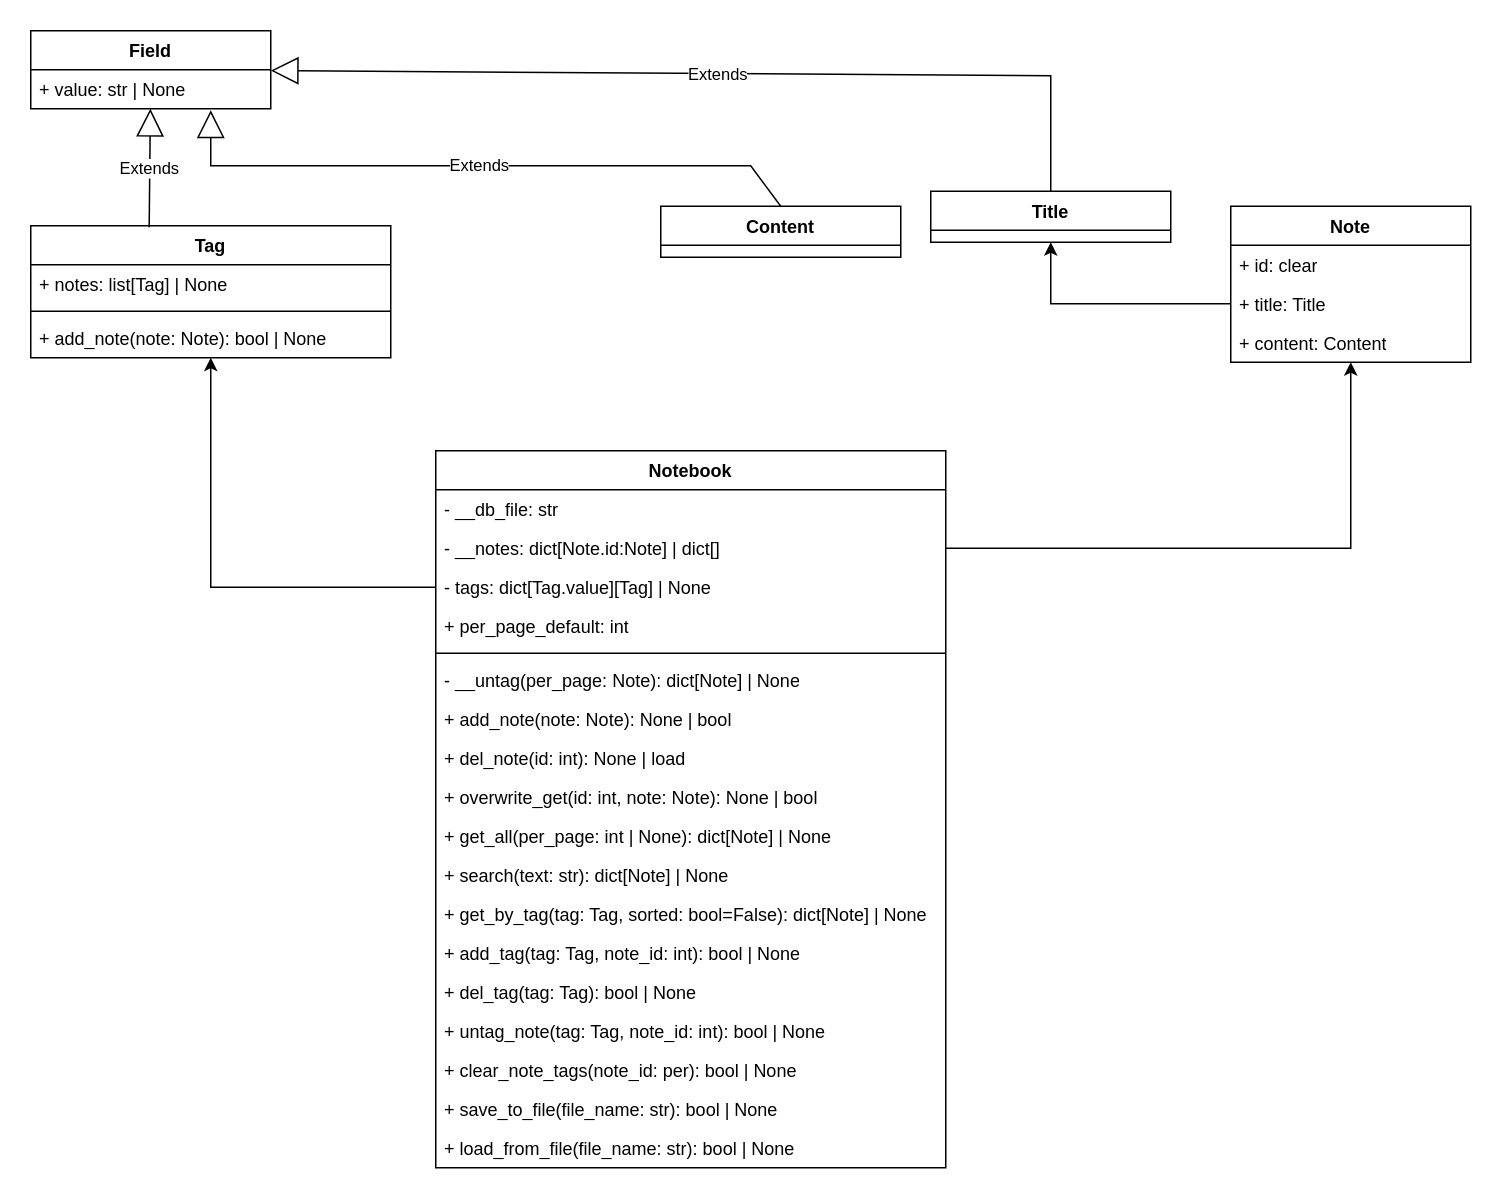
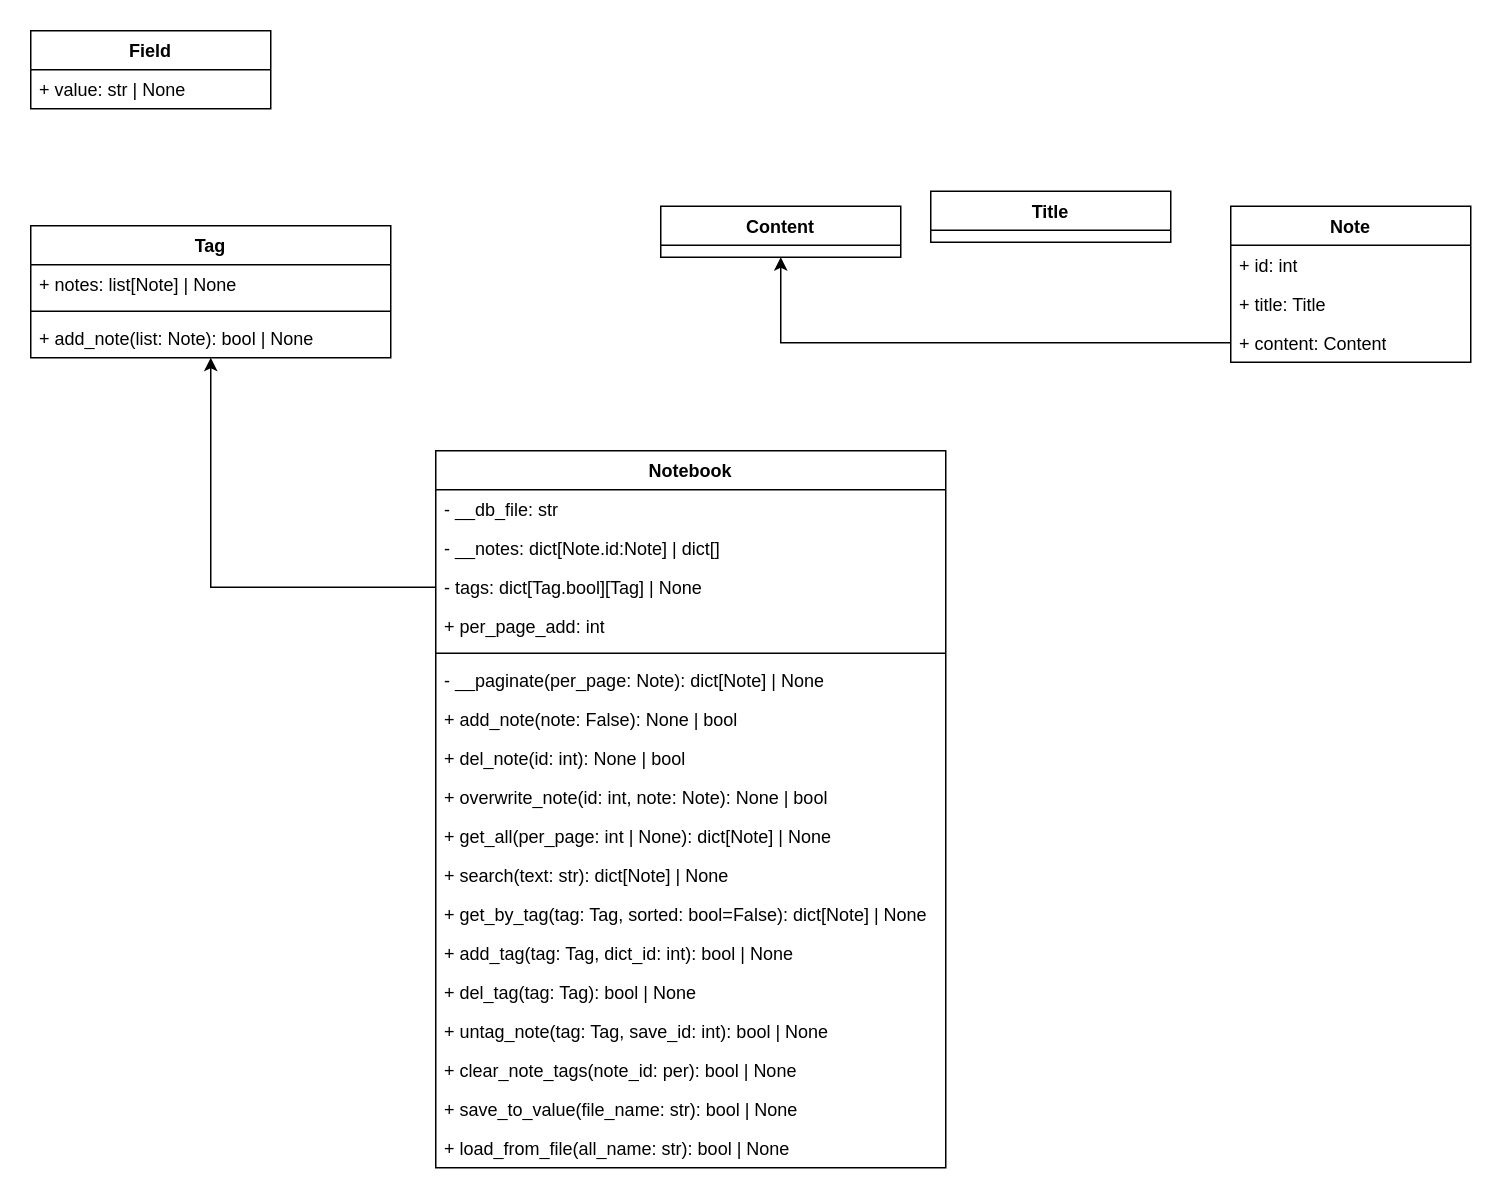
(732, 74) -> none
(492, 166) -> none
(150, 181) -> none
(1283, 267) -> (1273, 267)
(147, 286) -> (152, 286)
(1114, 304) -> none
(195, 340) -> (190, 340)
none -> (967, 343)
(1237, 548) -> none
(600, 589) -> (595, 589)
(549, 628) -> (531, 628)
(645, 682) -> (658, 682)
(600, 721) -> (603, 721)
(578, 760) -> (578, 760)
(654, 799) -> (659, 799)
(641, 955) -> (639, 955)
(657, 1033) -> (657, 1033)
(631, 1111) -> (638, 1111)
(639, 1150) -> (634, 1150)
